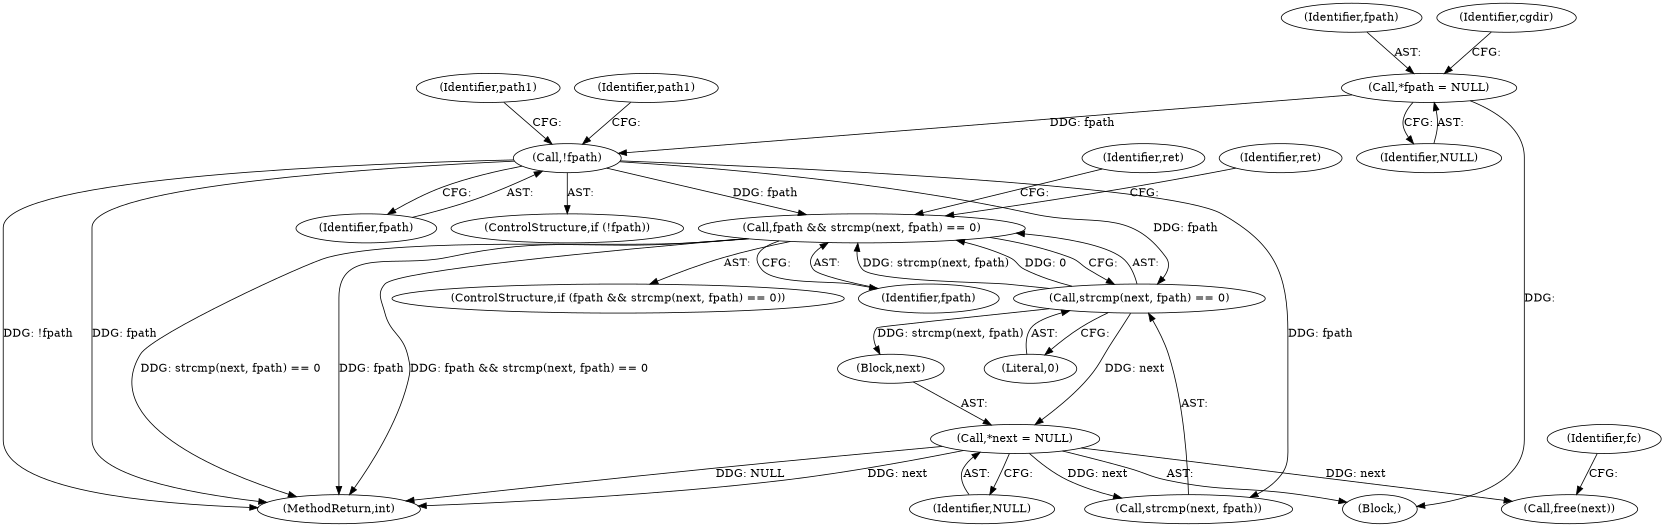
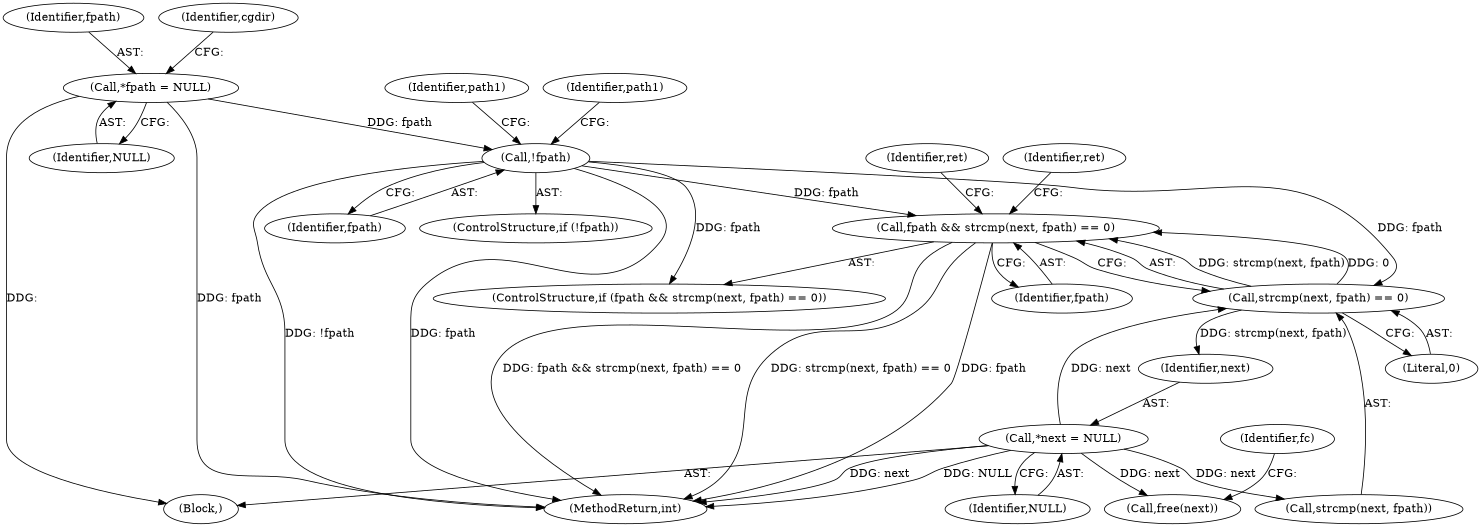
(1082, 189) -> (687, 189)
(891, 369) -> (1206, 369)
(1093, 372) -> (1107, 334)
none -> (198, 448)
